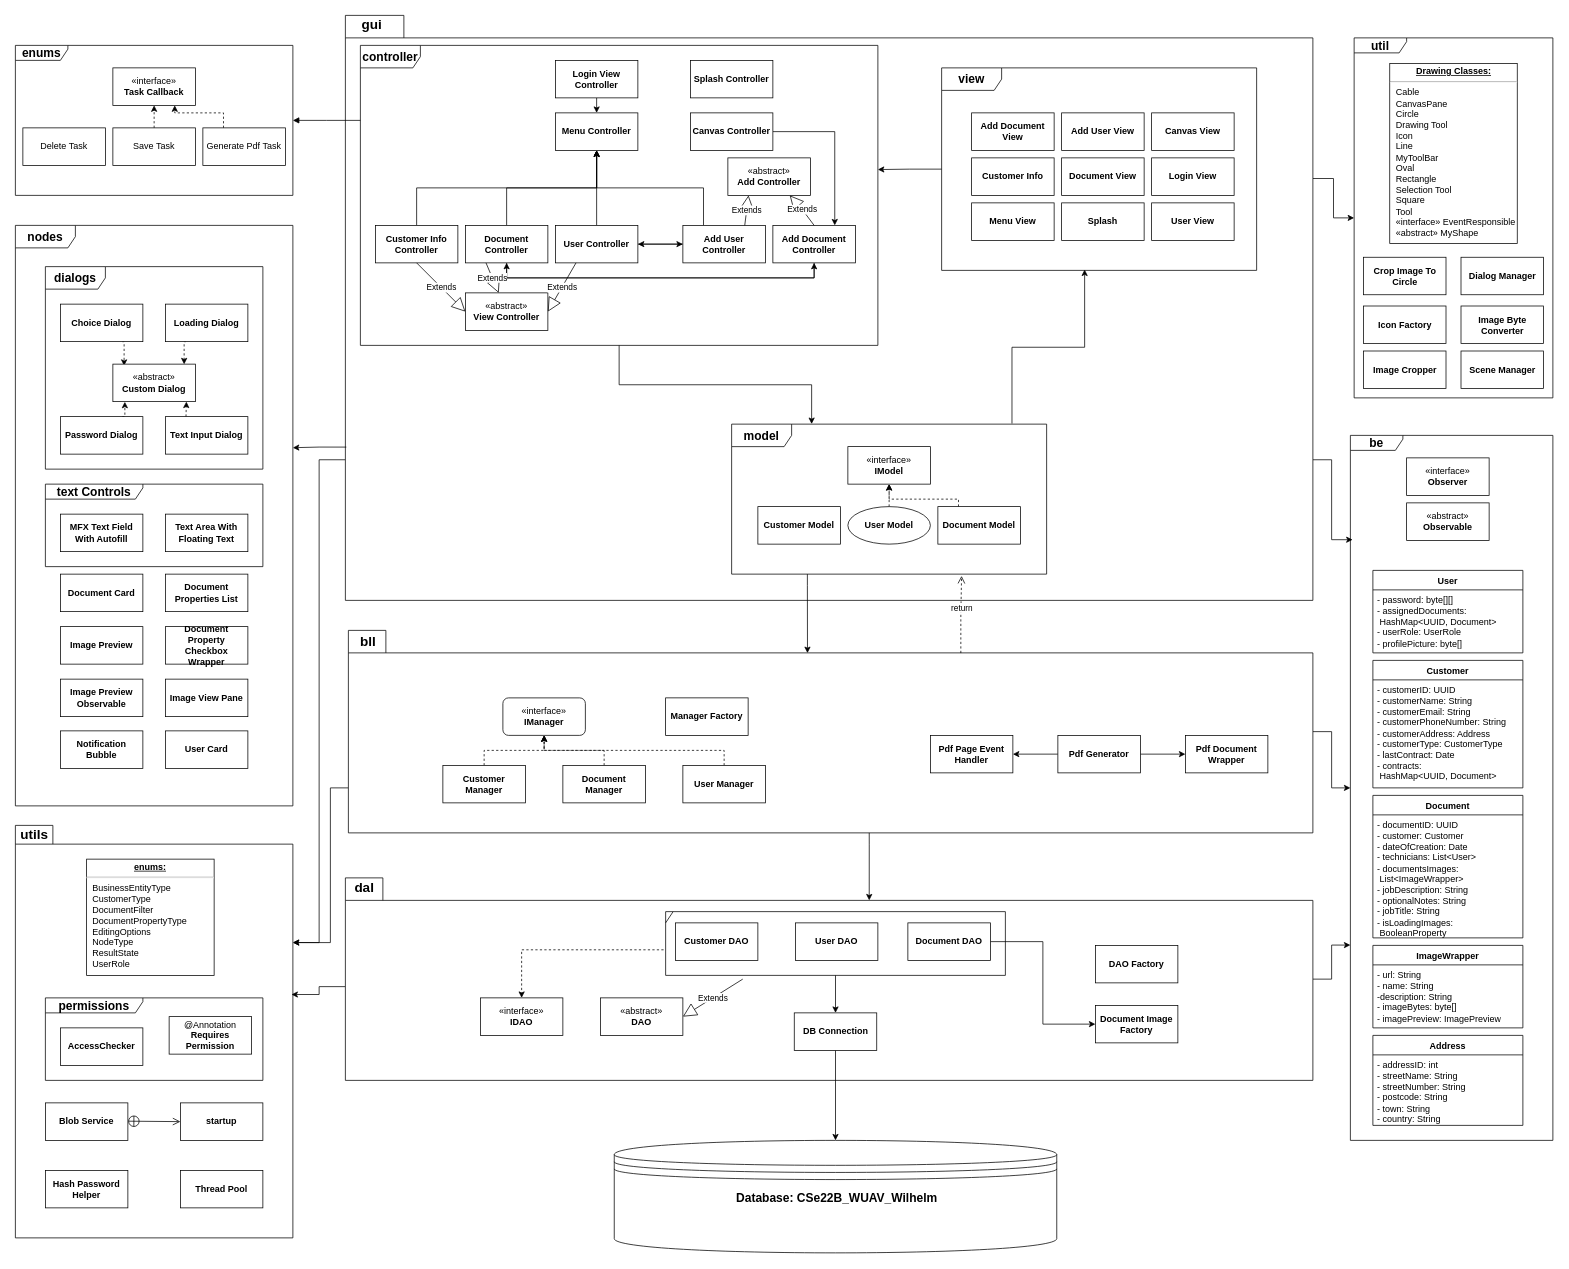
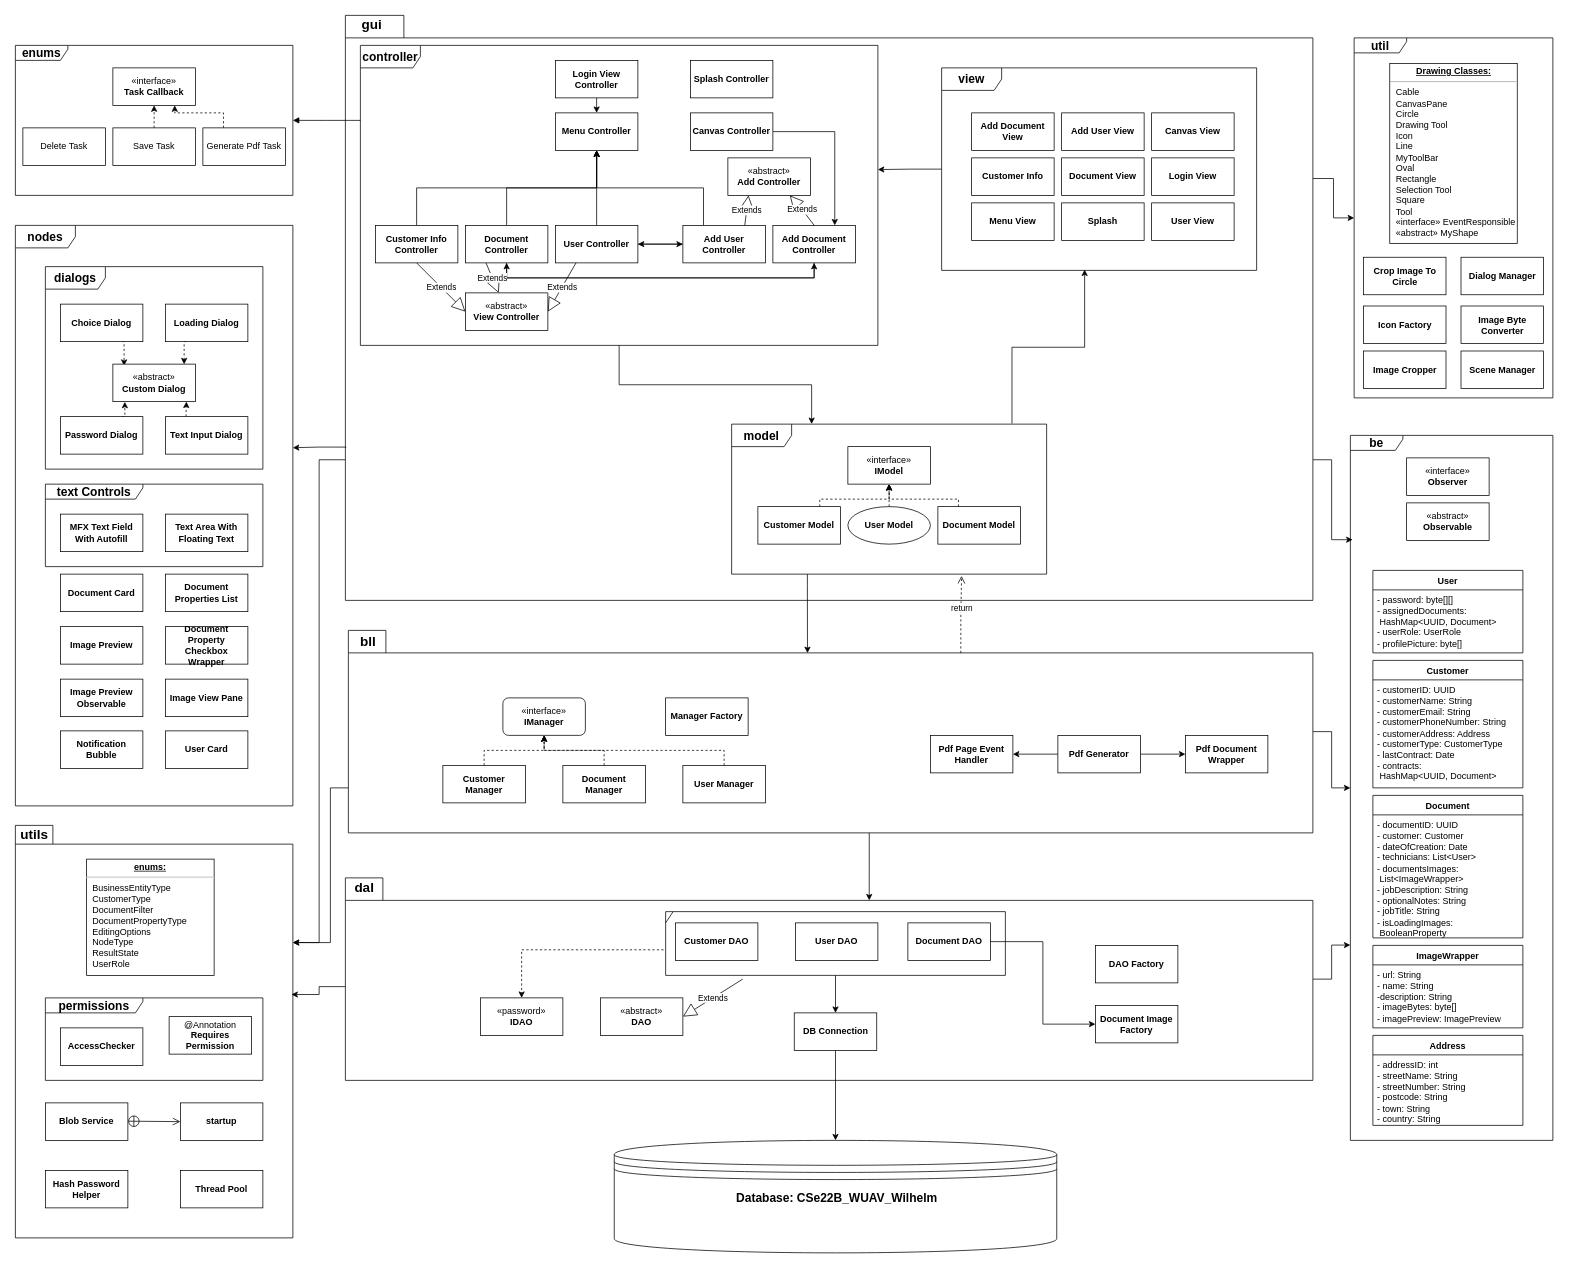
none -> (850, 499)
(522, 1017) -> (522, 1017)
